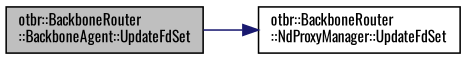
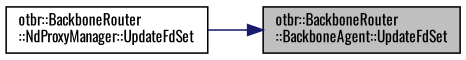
(223, 30) -> (228, 30)
